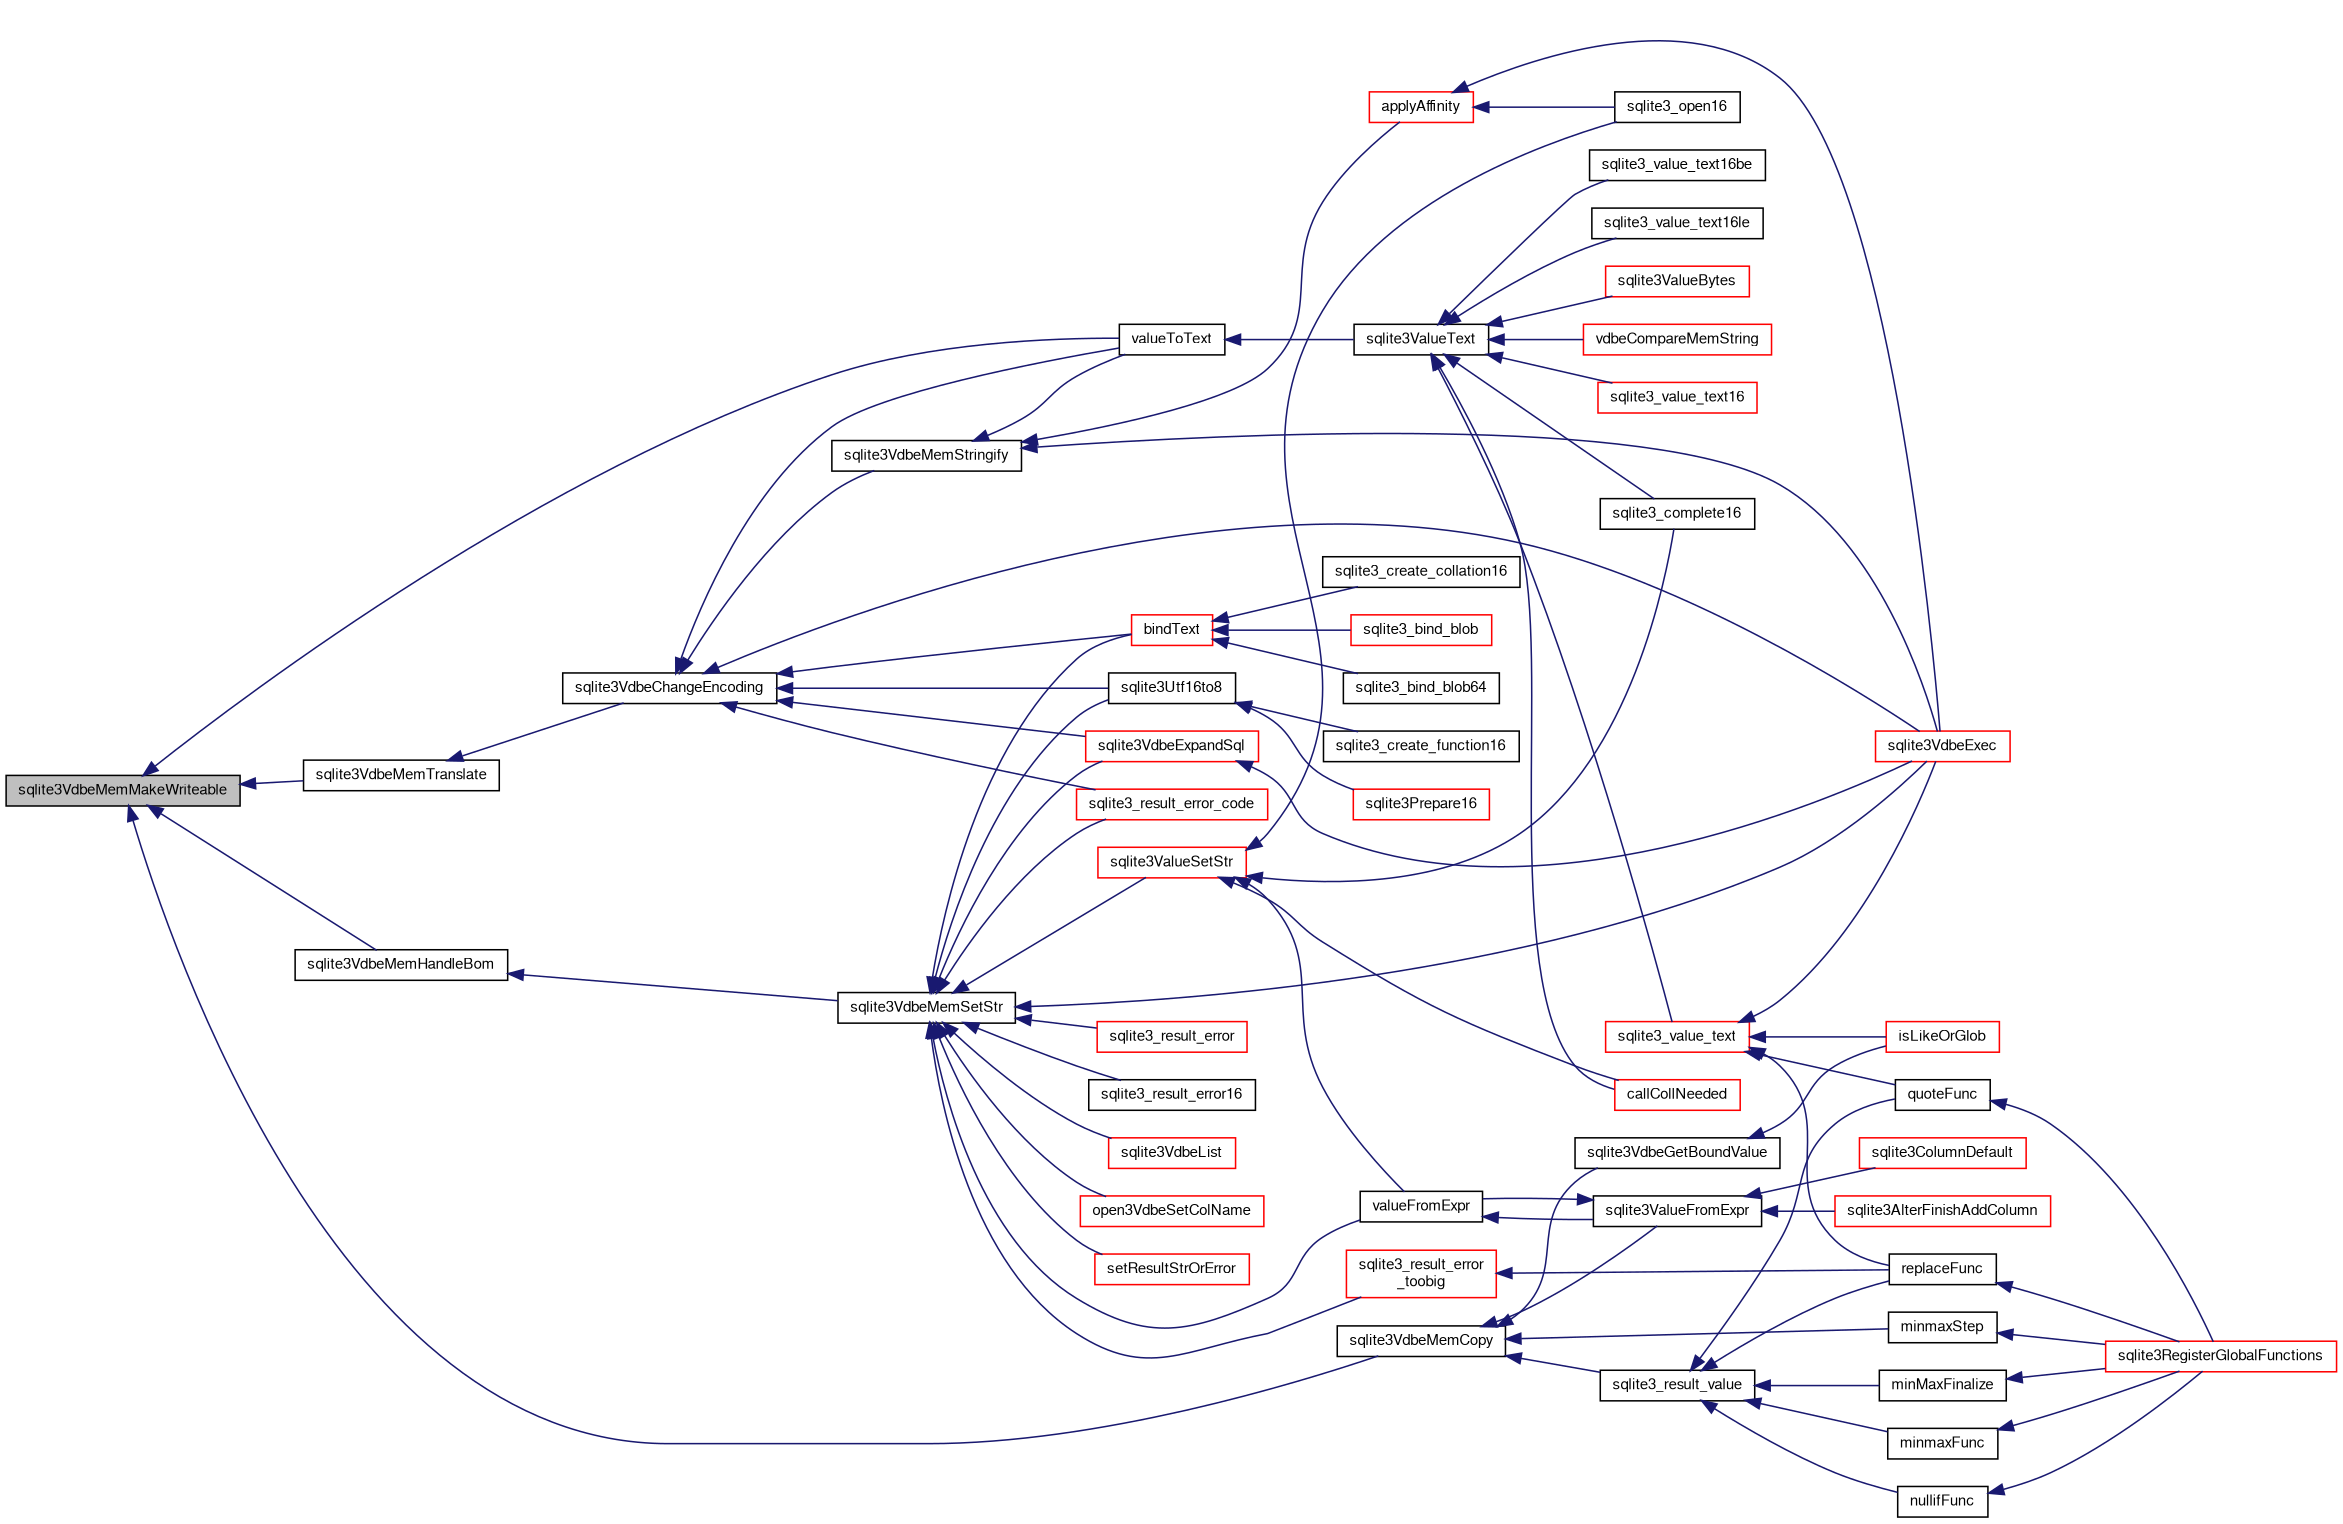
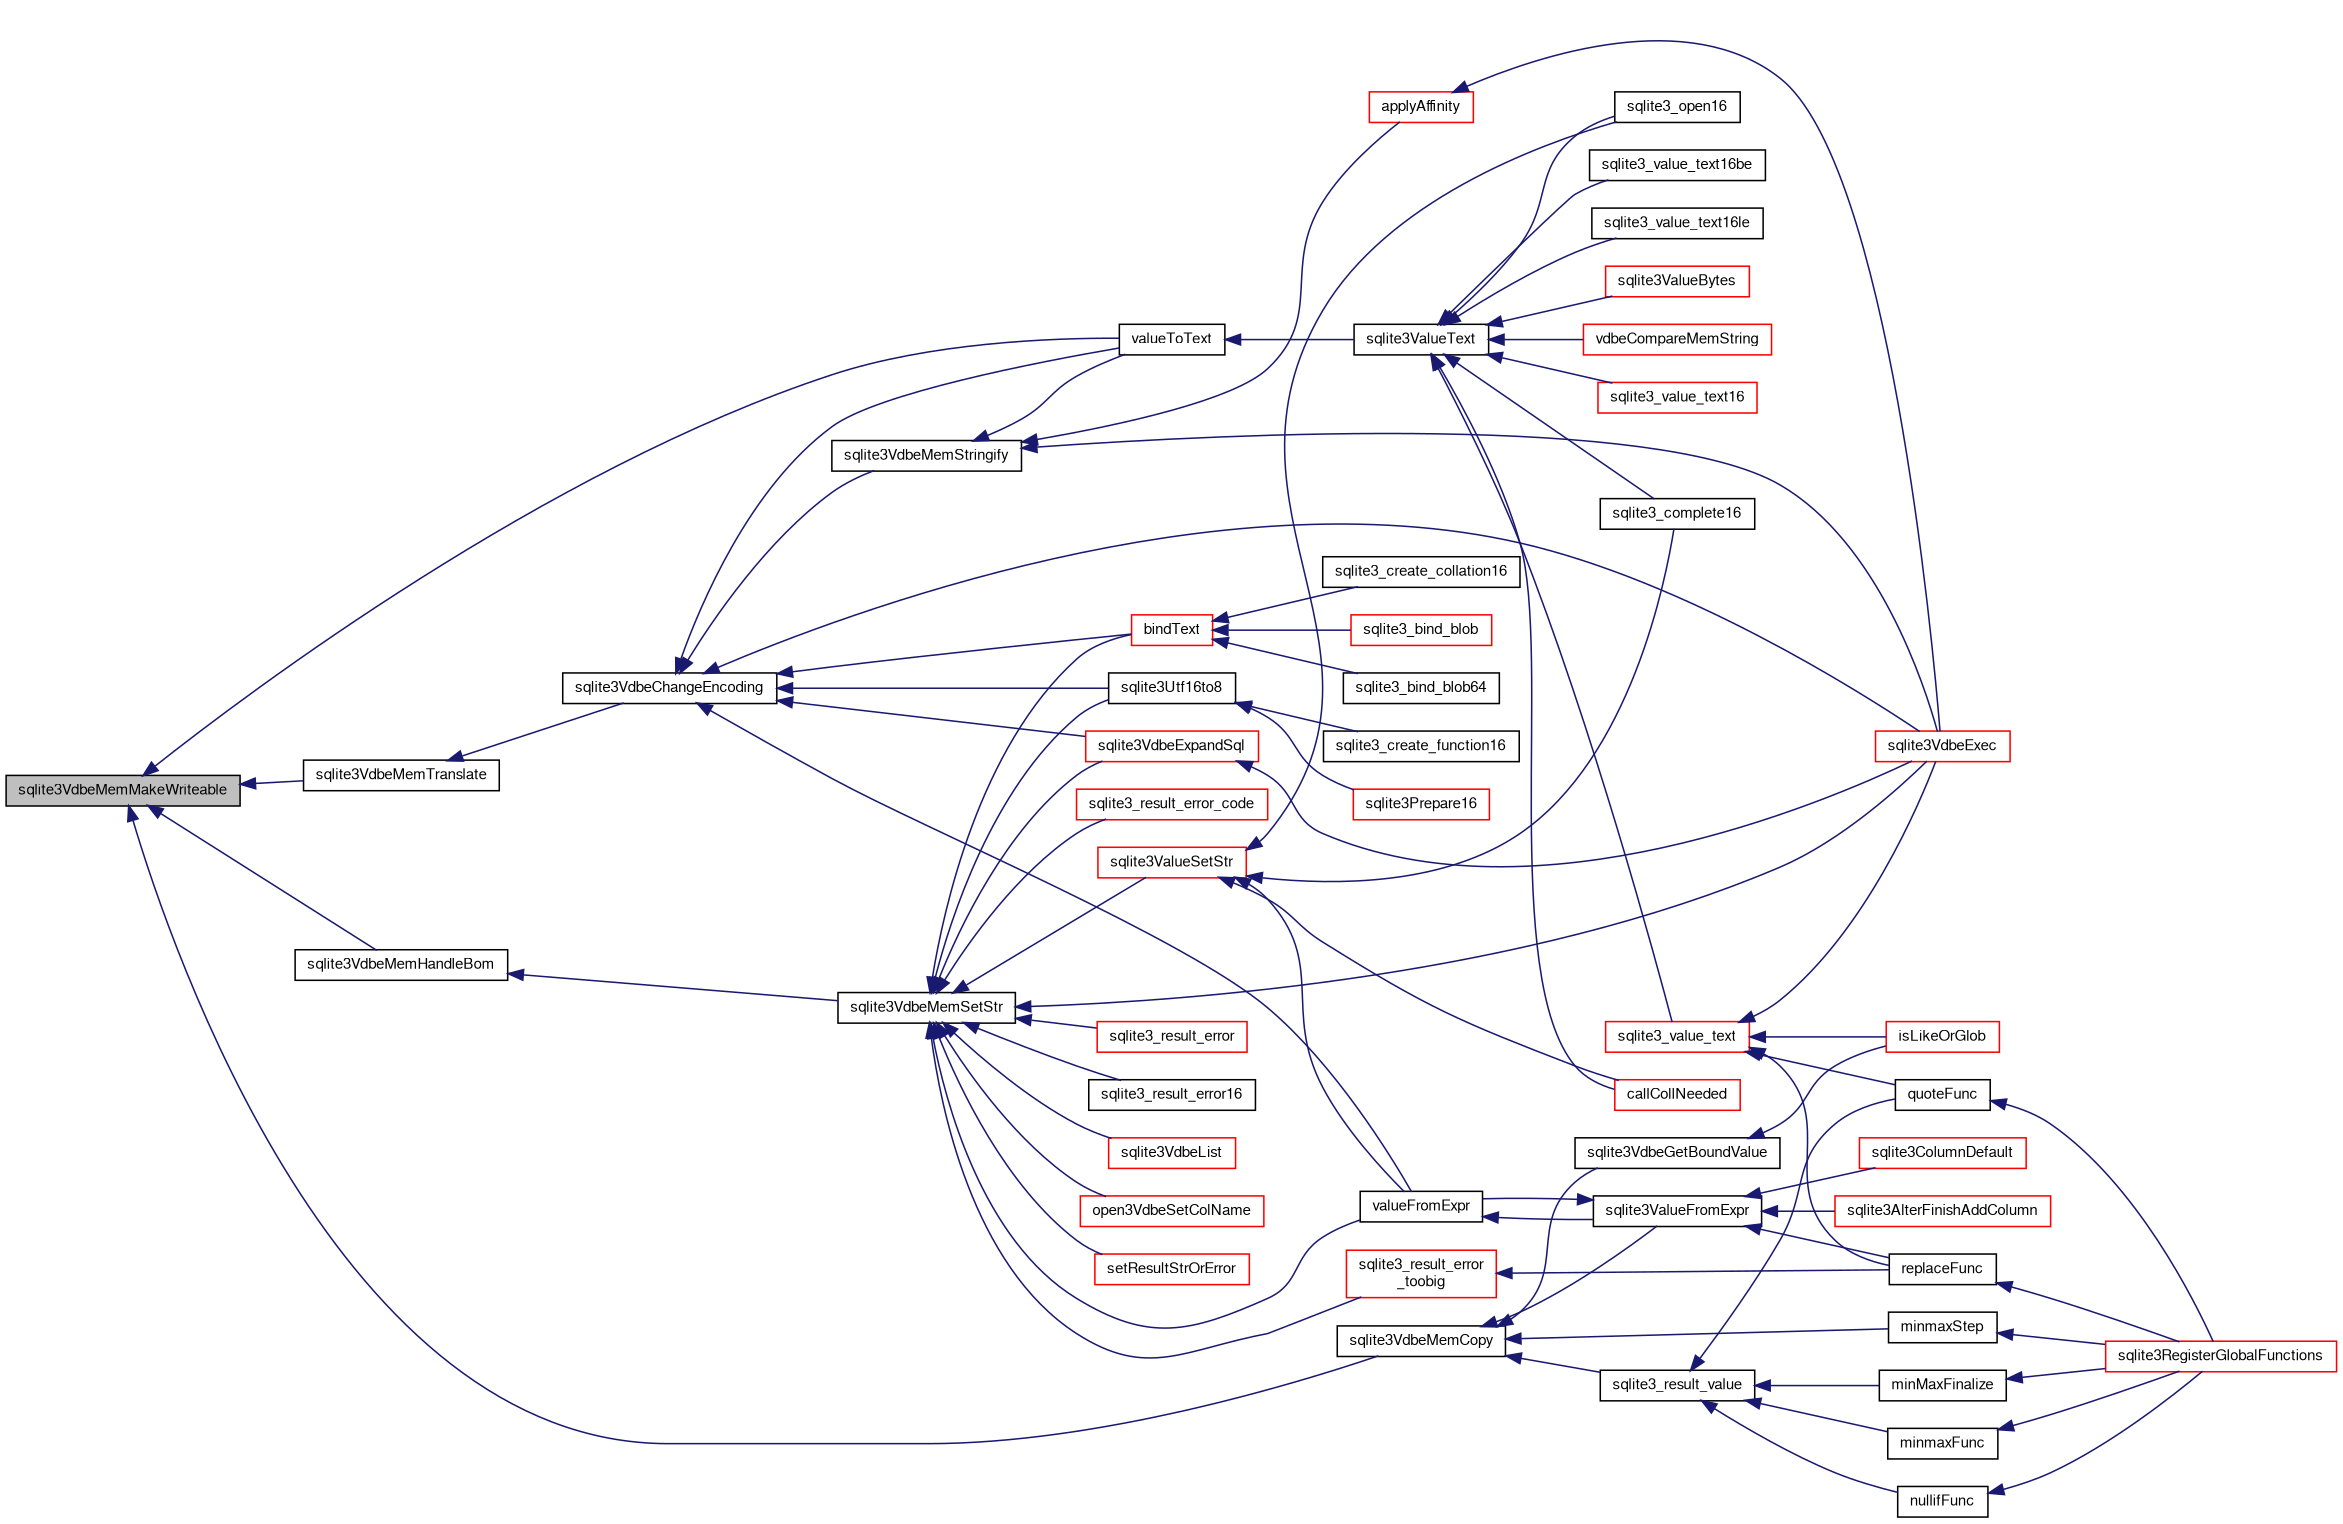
(1552, 107) -> (1536, 214)
(915, 752) -> (1077, 897)
(1799, 1315) -> (1825, 1243)
